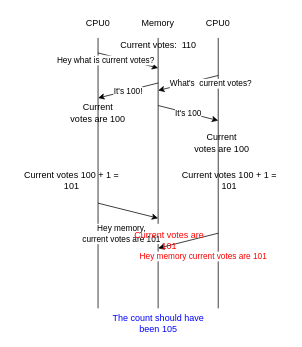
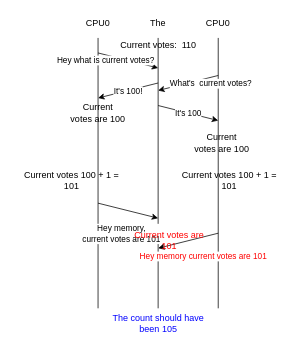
(158, 23) -> (158, 23)
